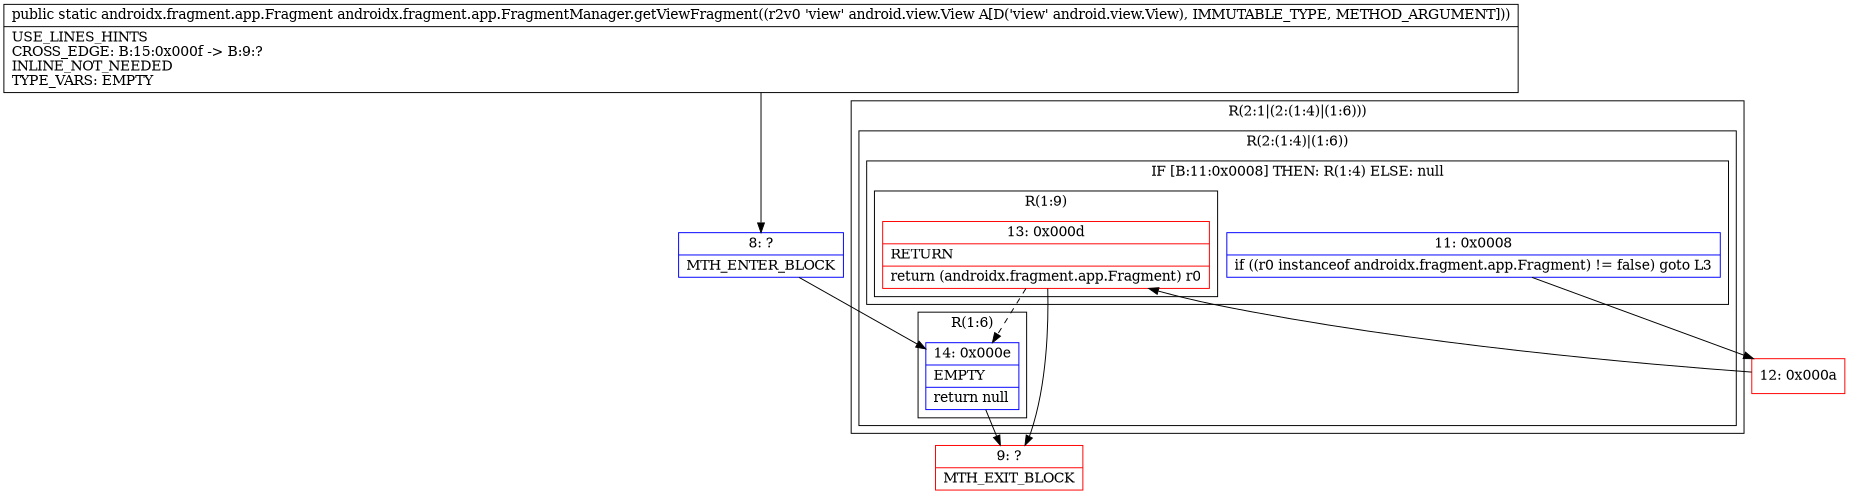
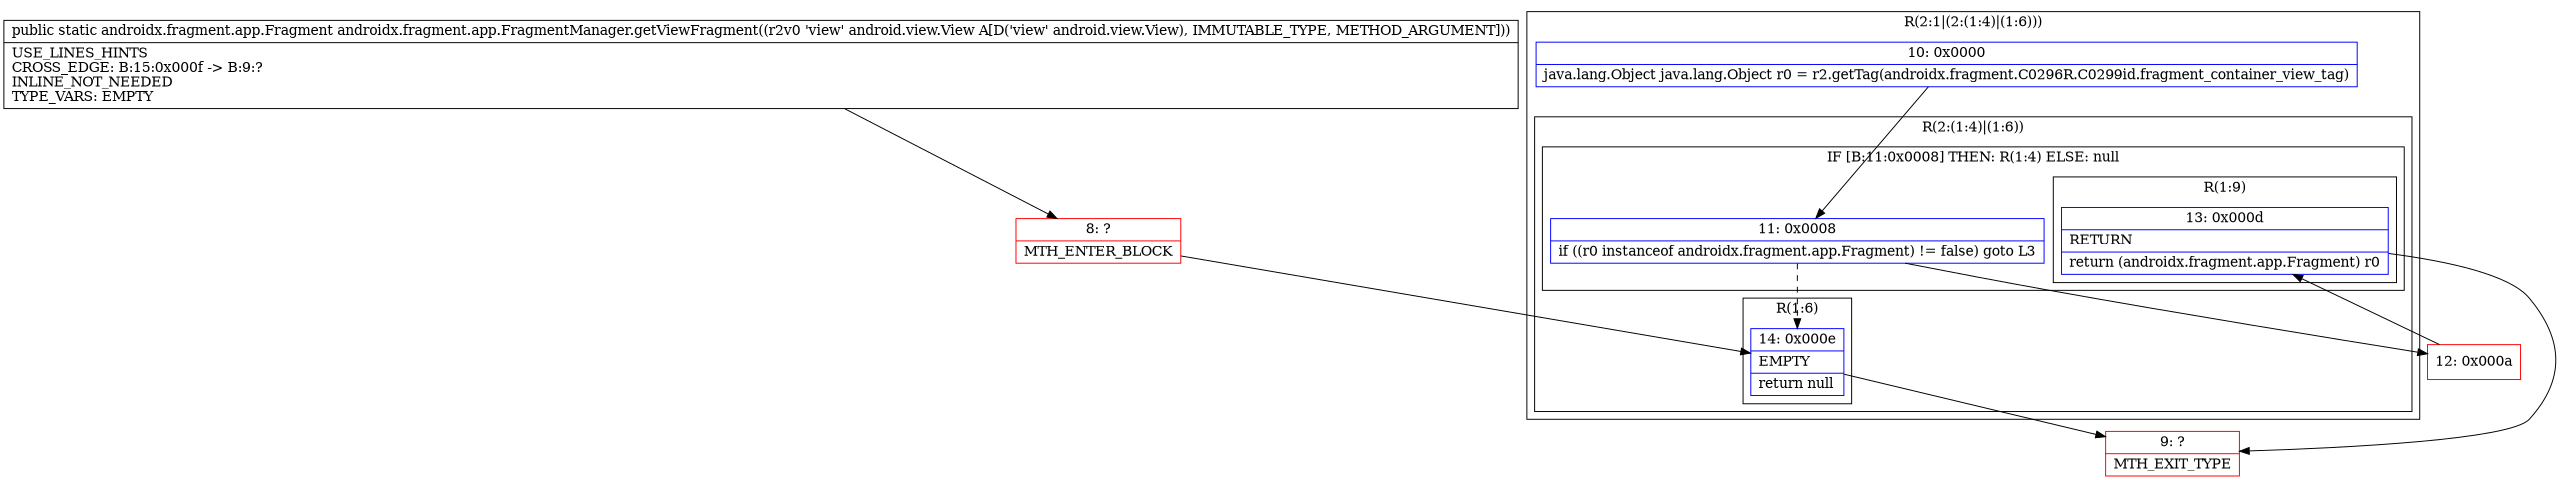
none -> (1947, 64)
(761, 255) -> (1098, 241)
(1046, 255) -> (2225, 241)
(1008, 318) -> (1797, 284)
(1009, 478) -> (2173, 464)
